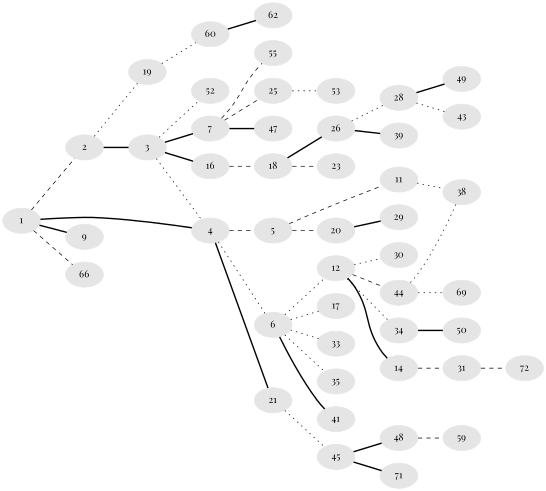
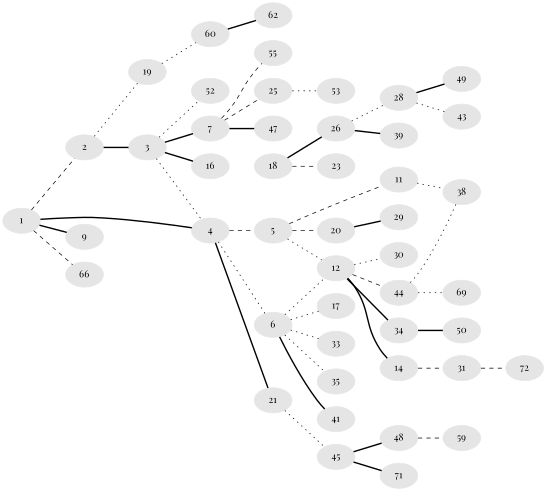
(242, 166) -> none
none -> (305, 249)
(368, 299) -> (368, 299)
